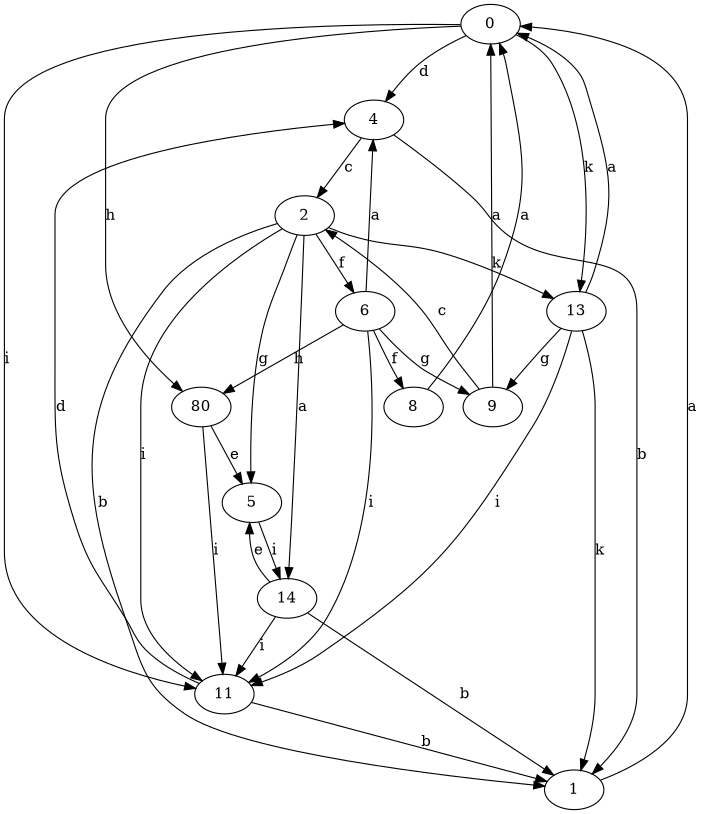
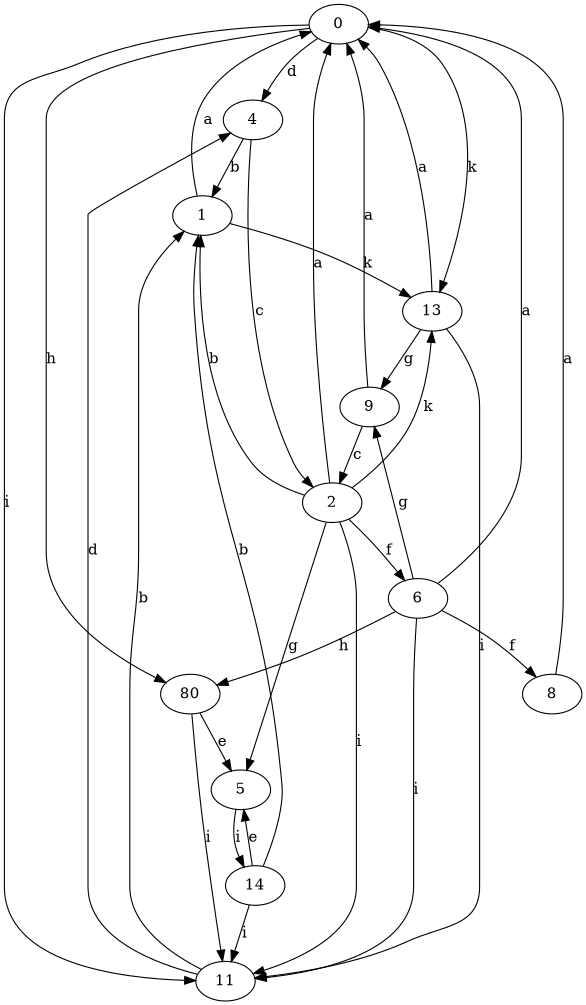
(369, 221) -> (521, 275)
(297, 402) -> (314, 268)
(595, 545) -> (322, 253)
